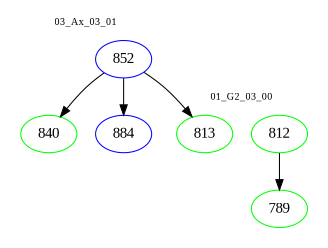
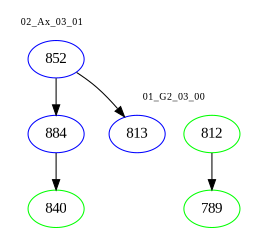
(86, 22) -> (52, 22)
(84, 89) -> (56, 166)
(205, 134) -> (137, 134)
